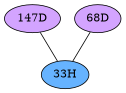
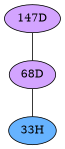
(49, 47) -> (32, 47)
